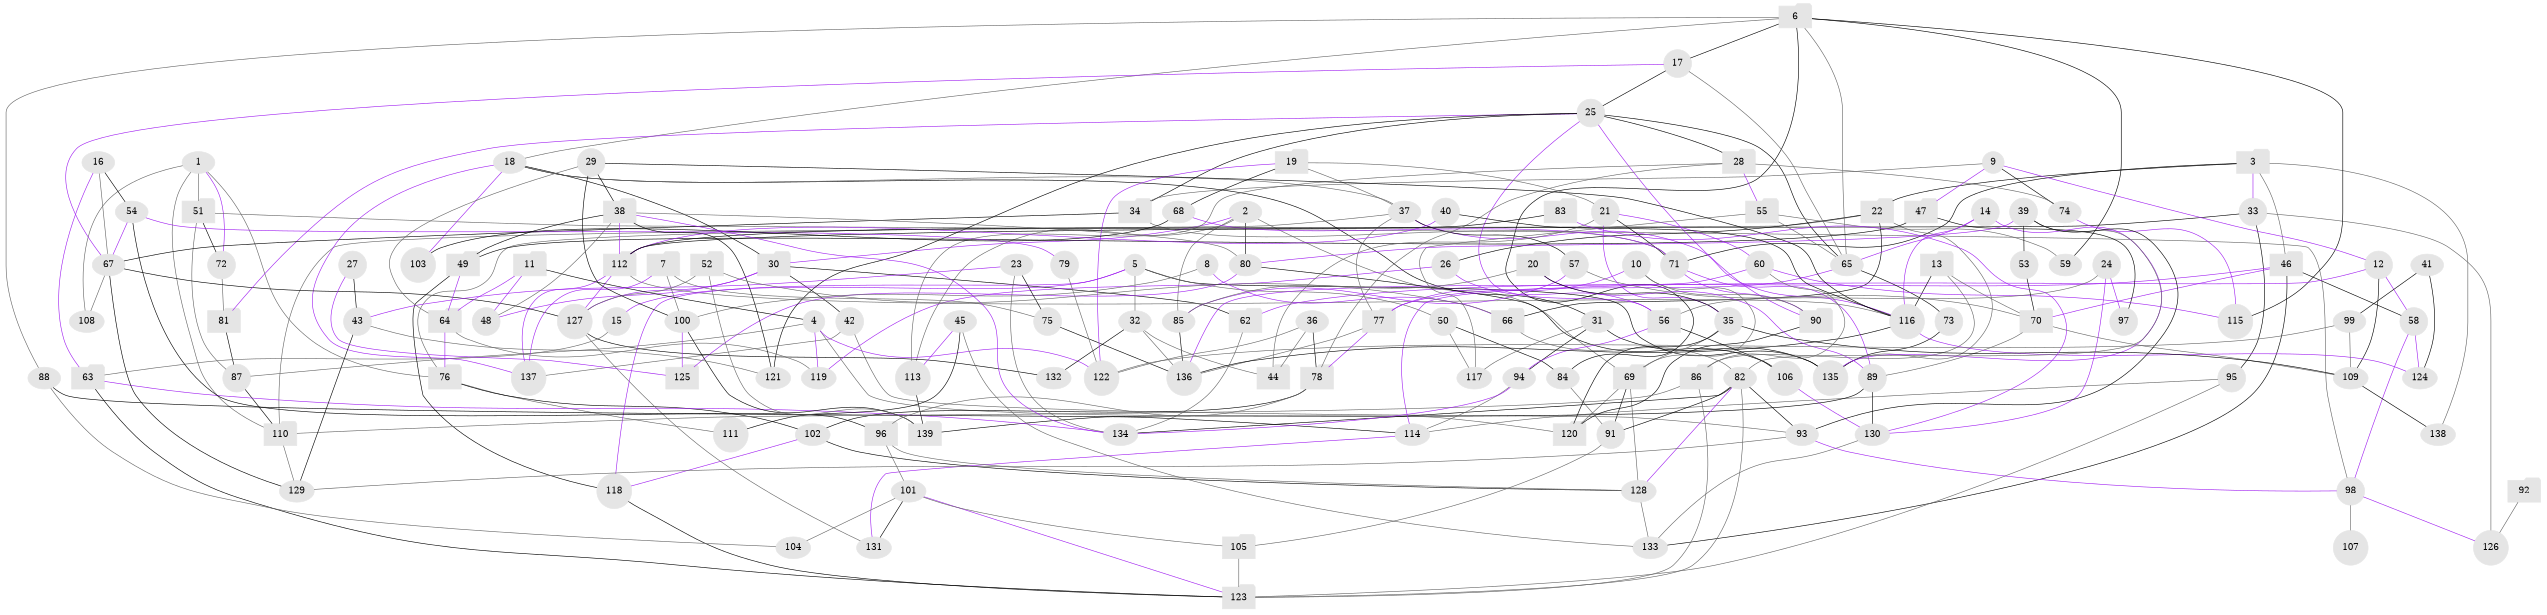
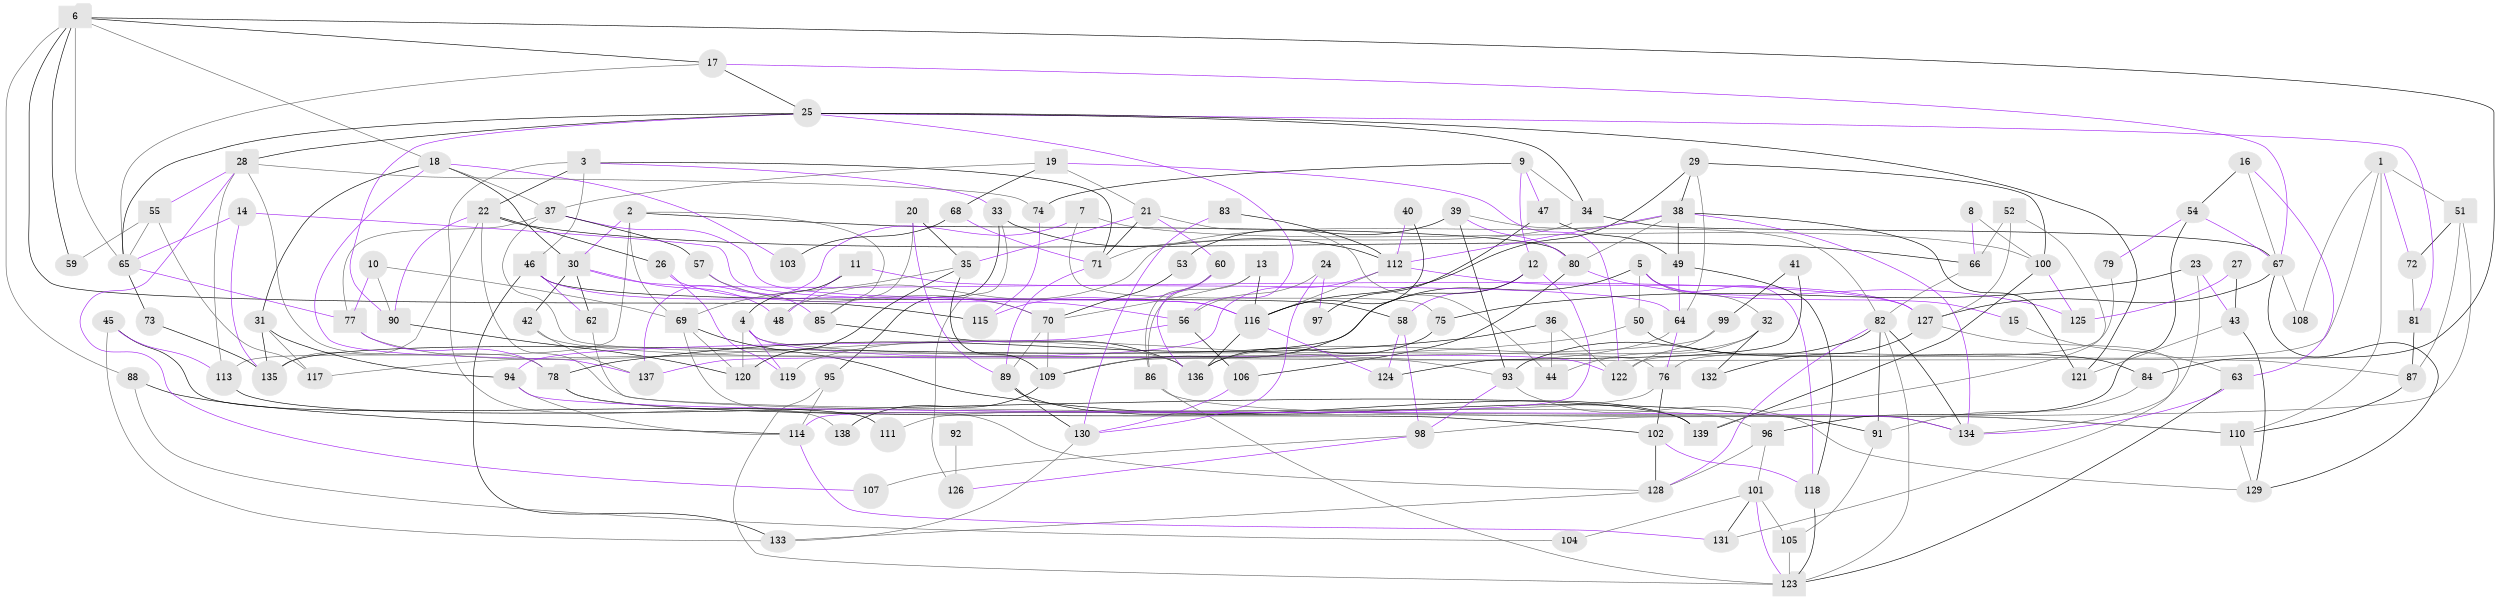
(1743, 294) -> (416, 252)
none -> (332, 445)
